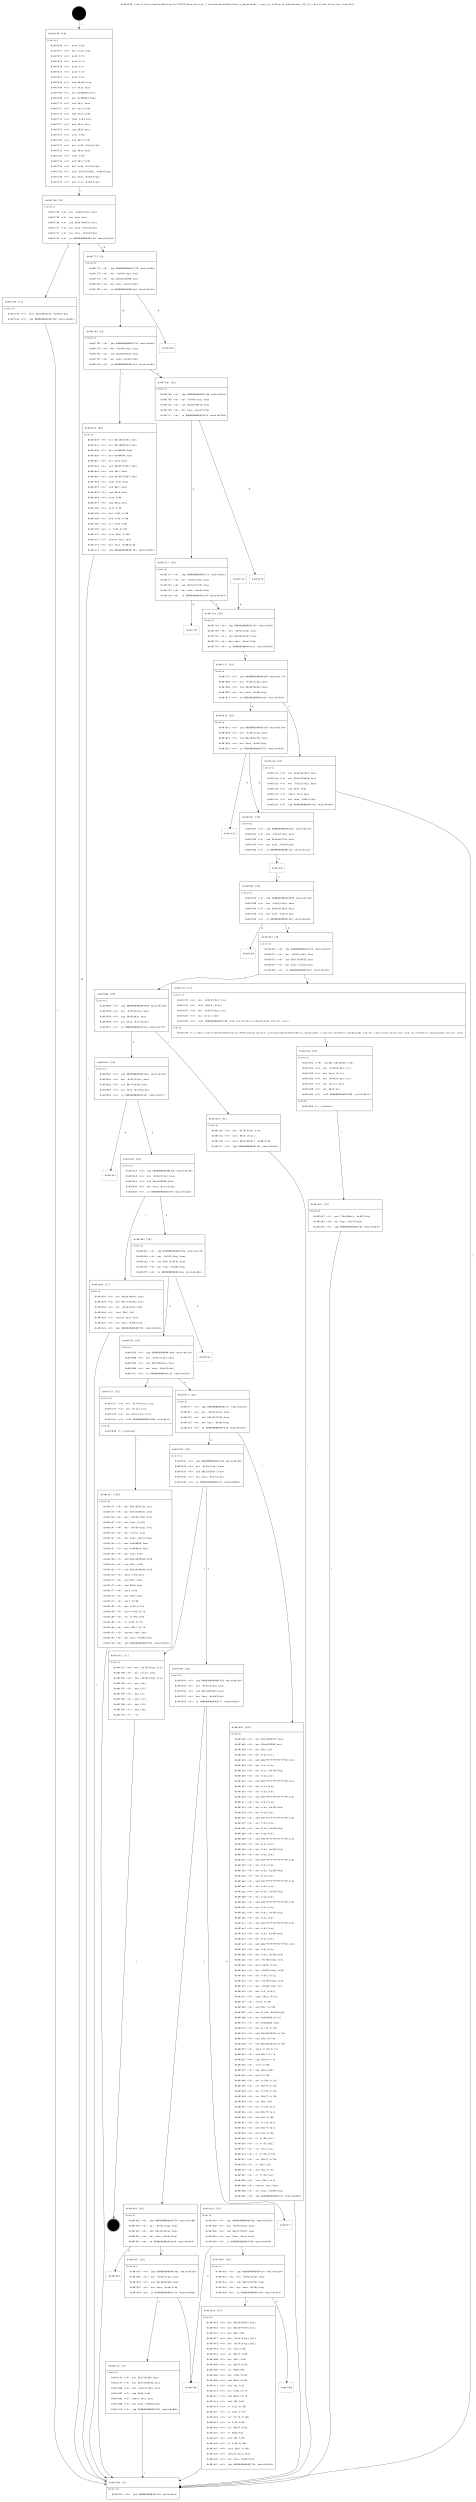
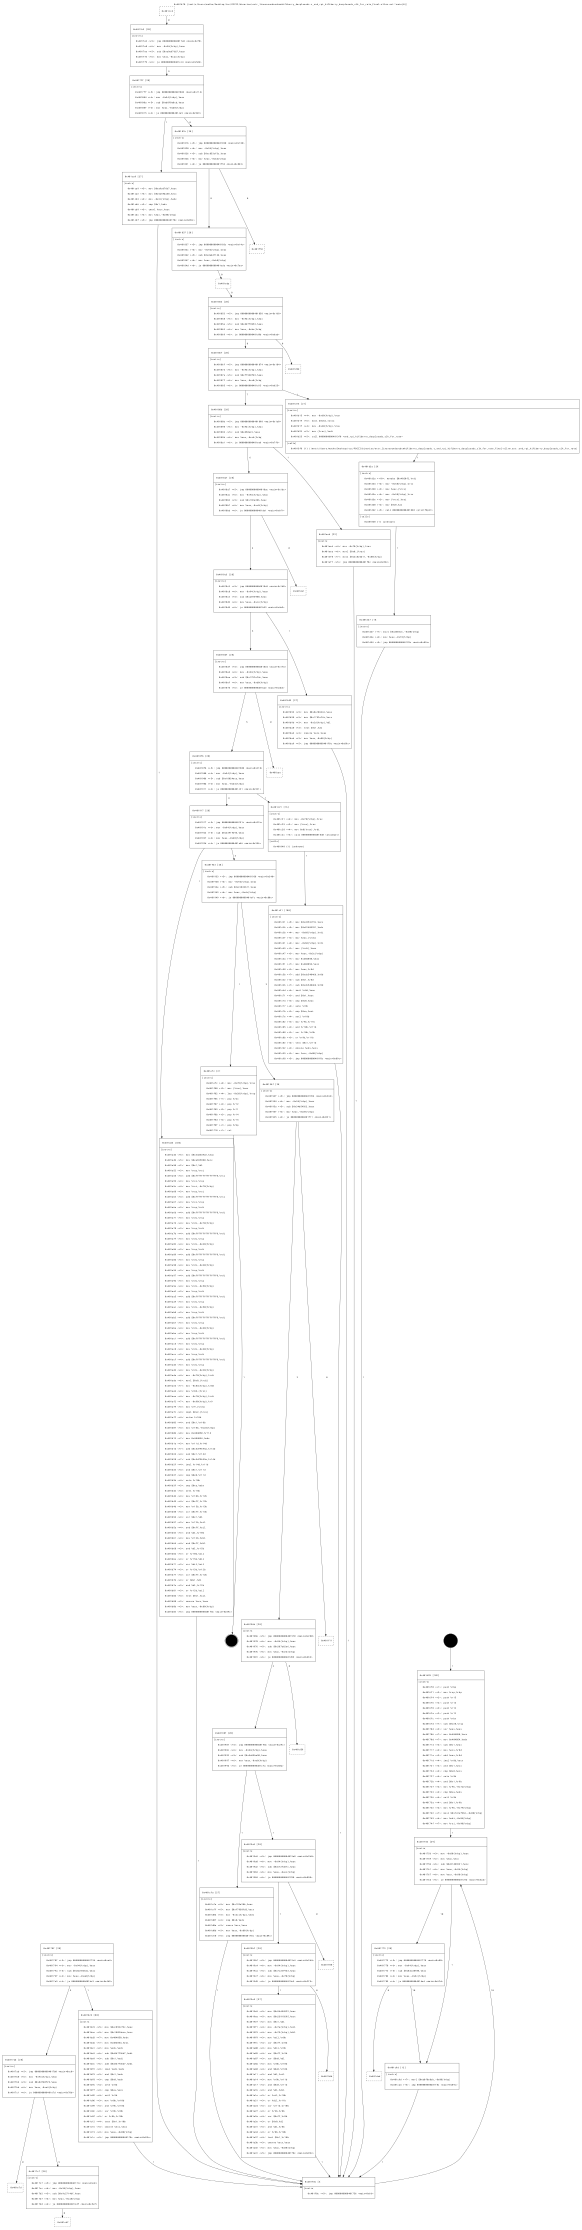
(120, 310) -> (415, 2024)
(214, 604) -> none
(189, 2338) -> (264, 1804)
